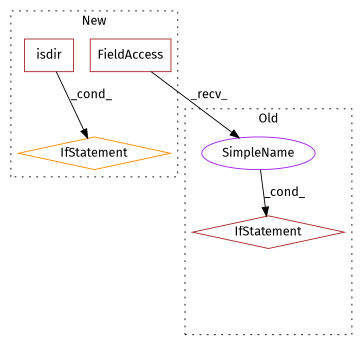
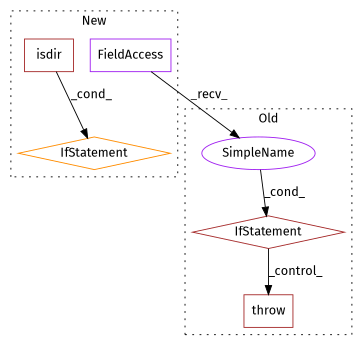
(131, 55) -> (131, 55)
none -> (268, 311)
